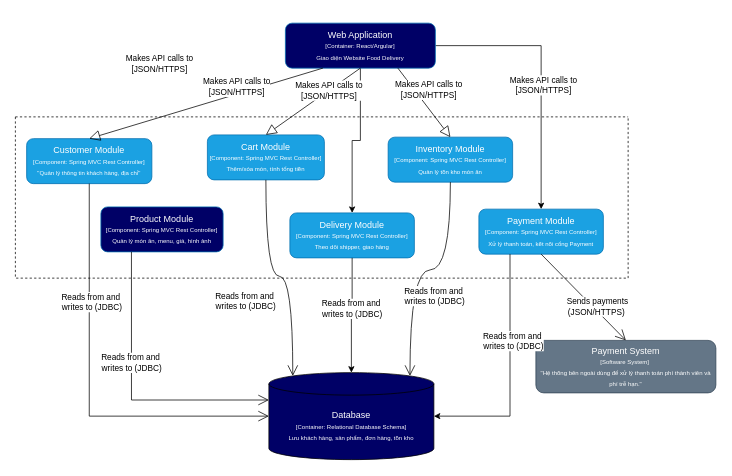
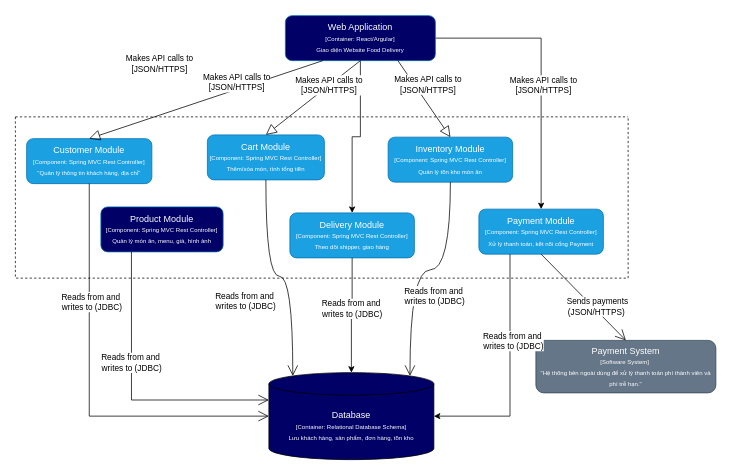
(360, 45) -> (360, 38)
